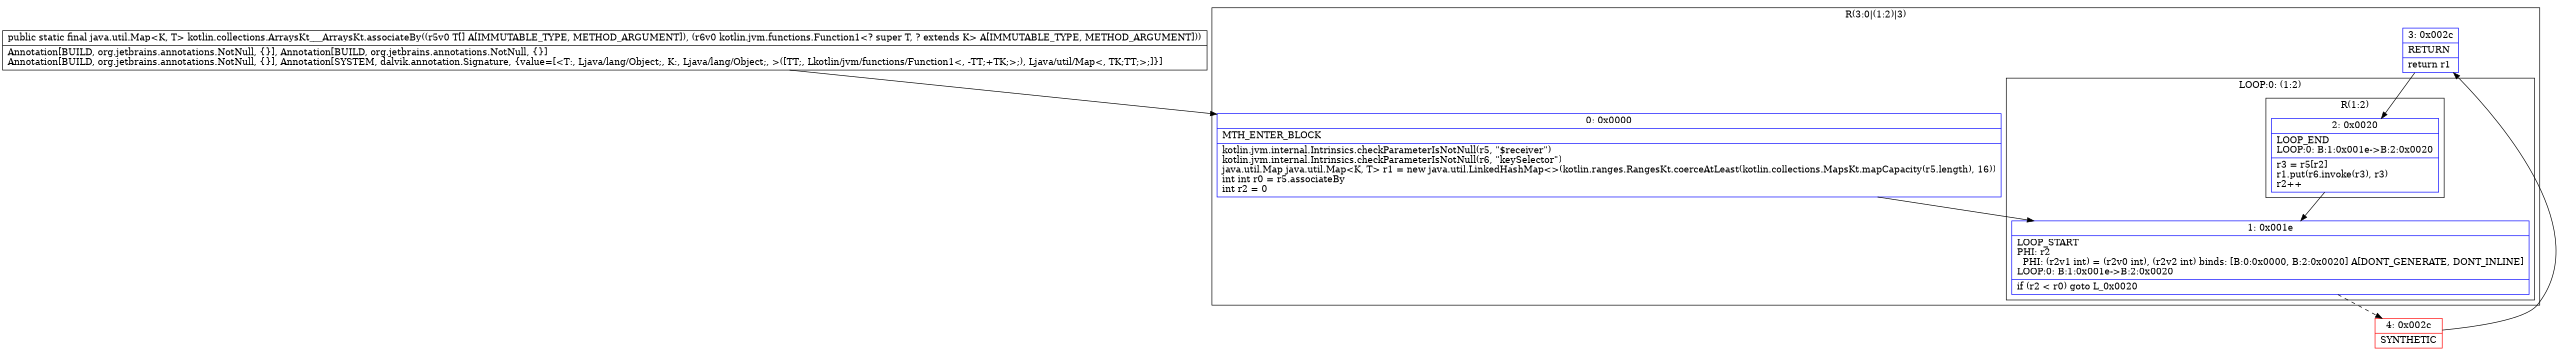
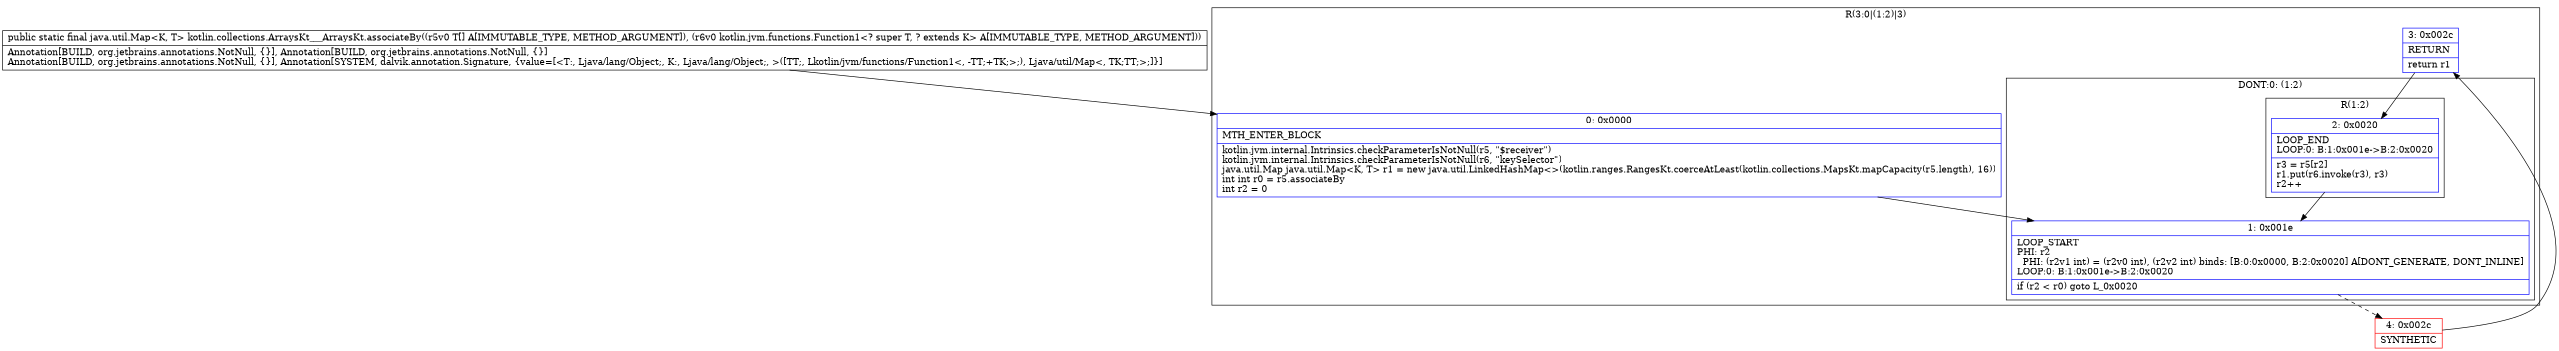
(2270, 86) -> (2270, 86)
